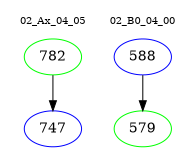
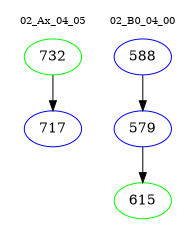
(53, 57) -> (53, 57)
(53, 129) -> (53, 129)
(143, 129) -> (143, 129)
none -> (143, 201)
